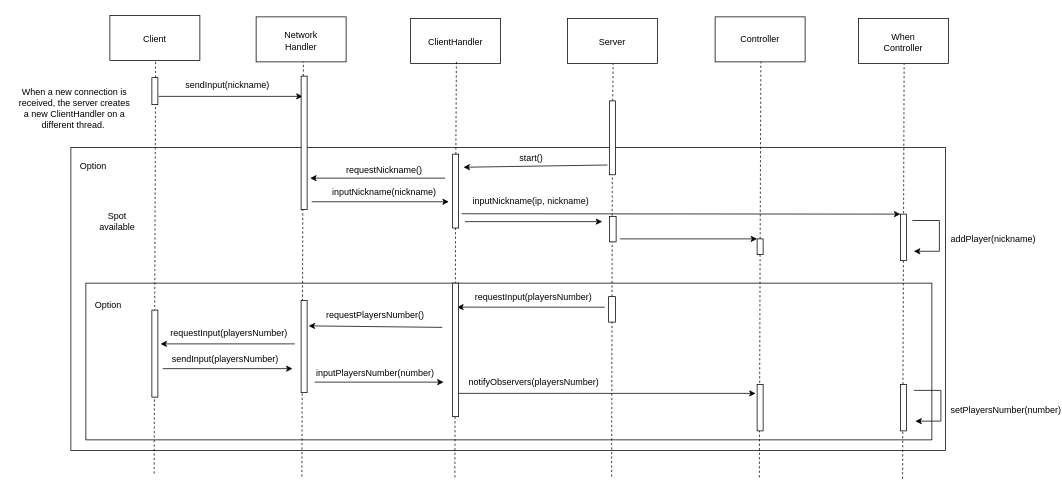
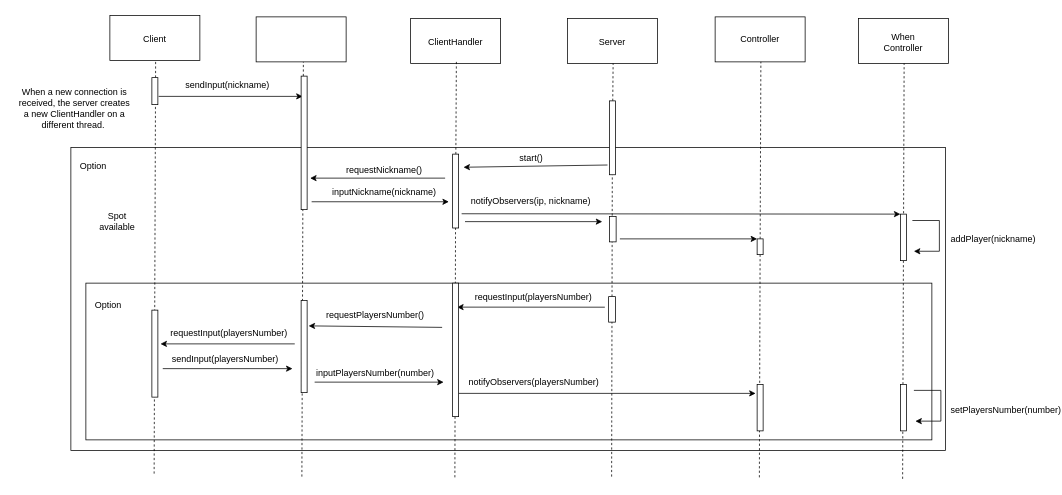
(301, 41) -> none
(531, 201) -> (531, 201)
